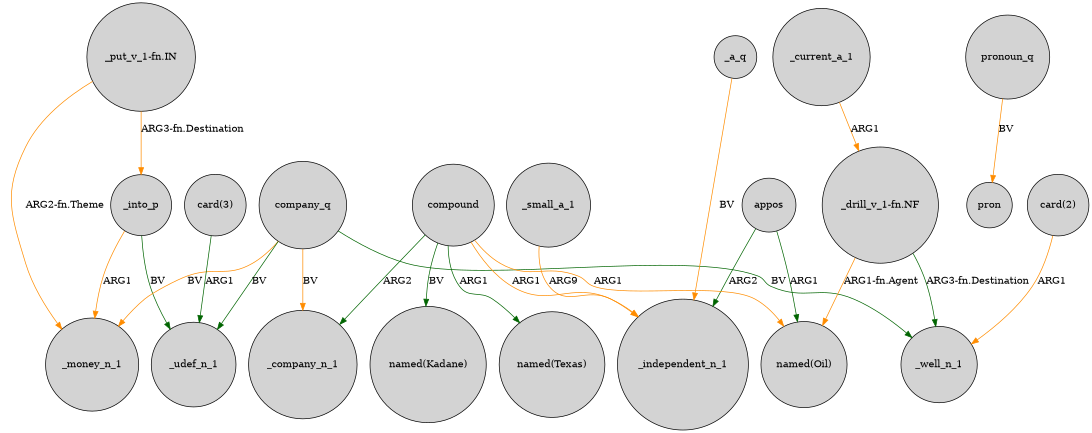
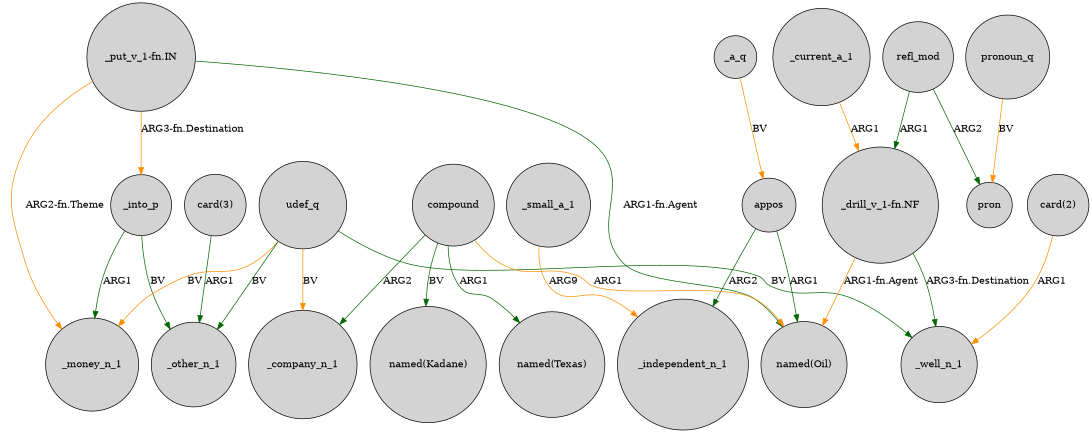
none -> (918, 57)
none -> (544, 119)
(714, 186) -> (751, 125)
(303, 205) -> (303, 205)
(106, 269) -> (106, 269)
(543, 295) -> none
(194, 365) -> (194, 365)
